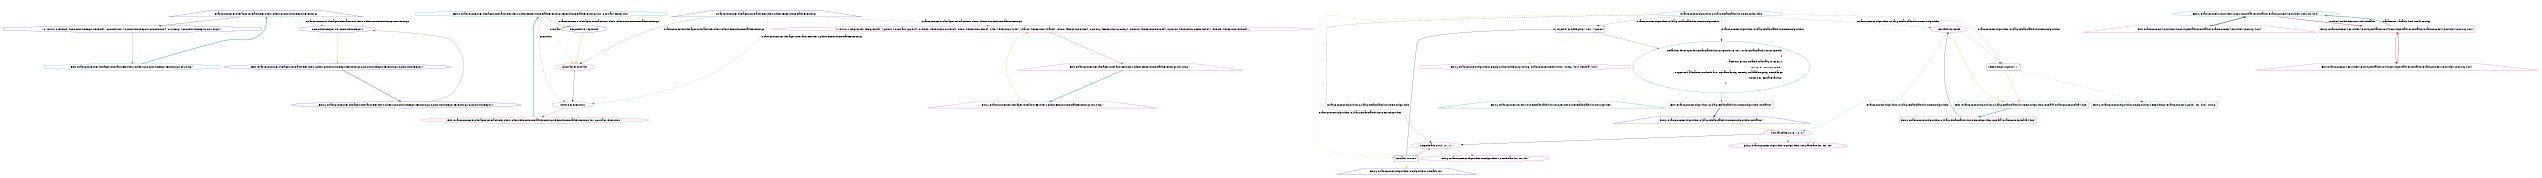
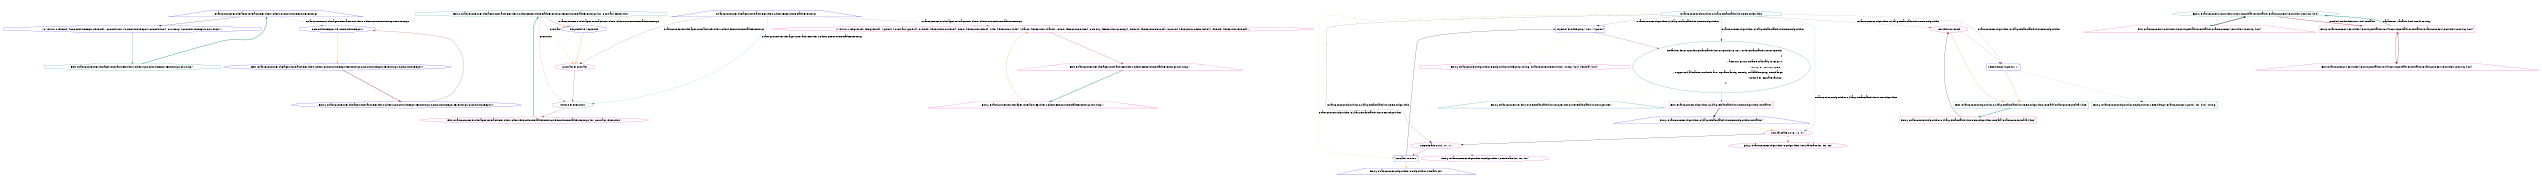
(574, 85) -> (574, 85)
(1890, 101) -> (1815, 51)
(1421, 152) -> (1421, 152)
